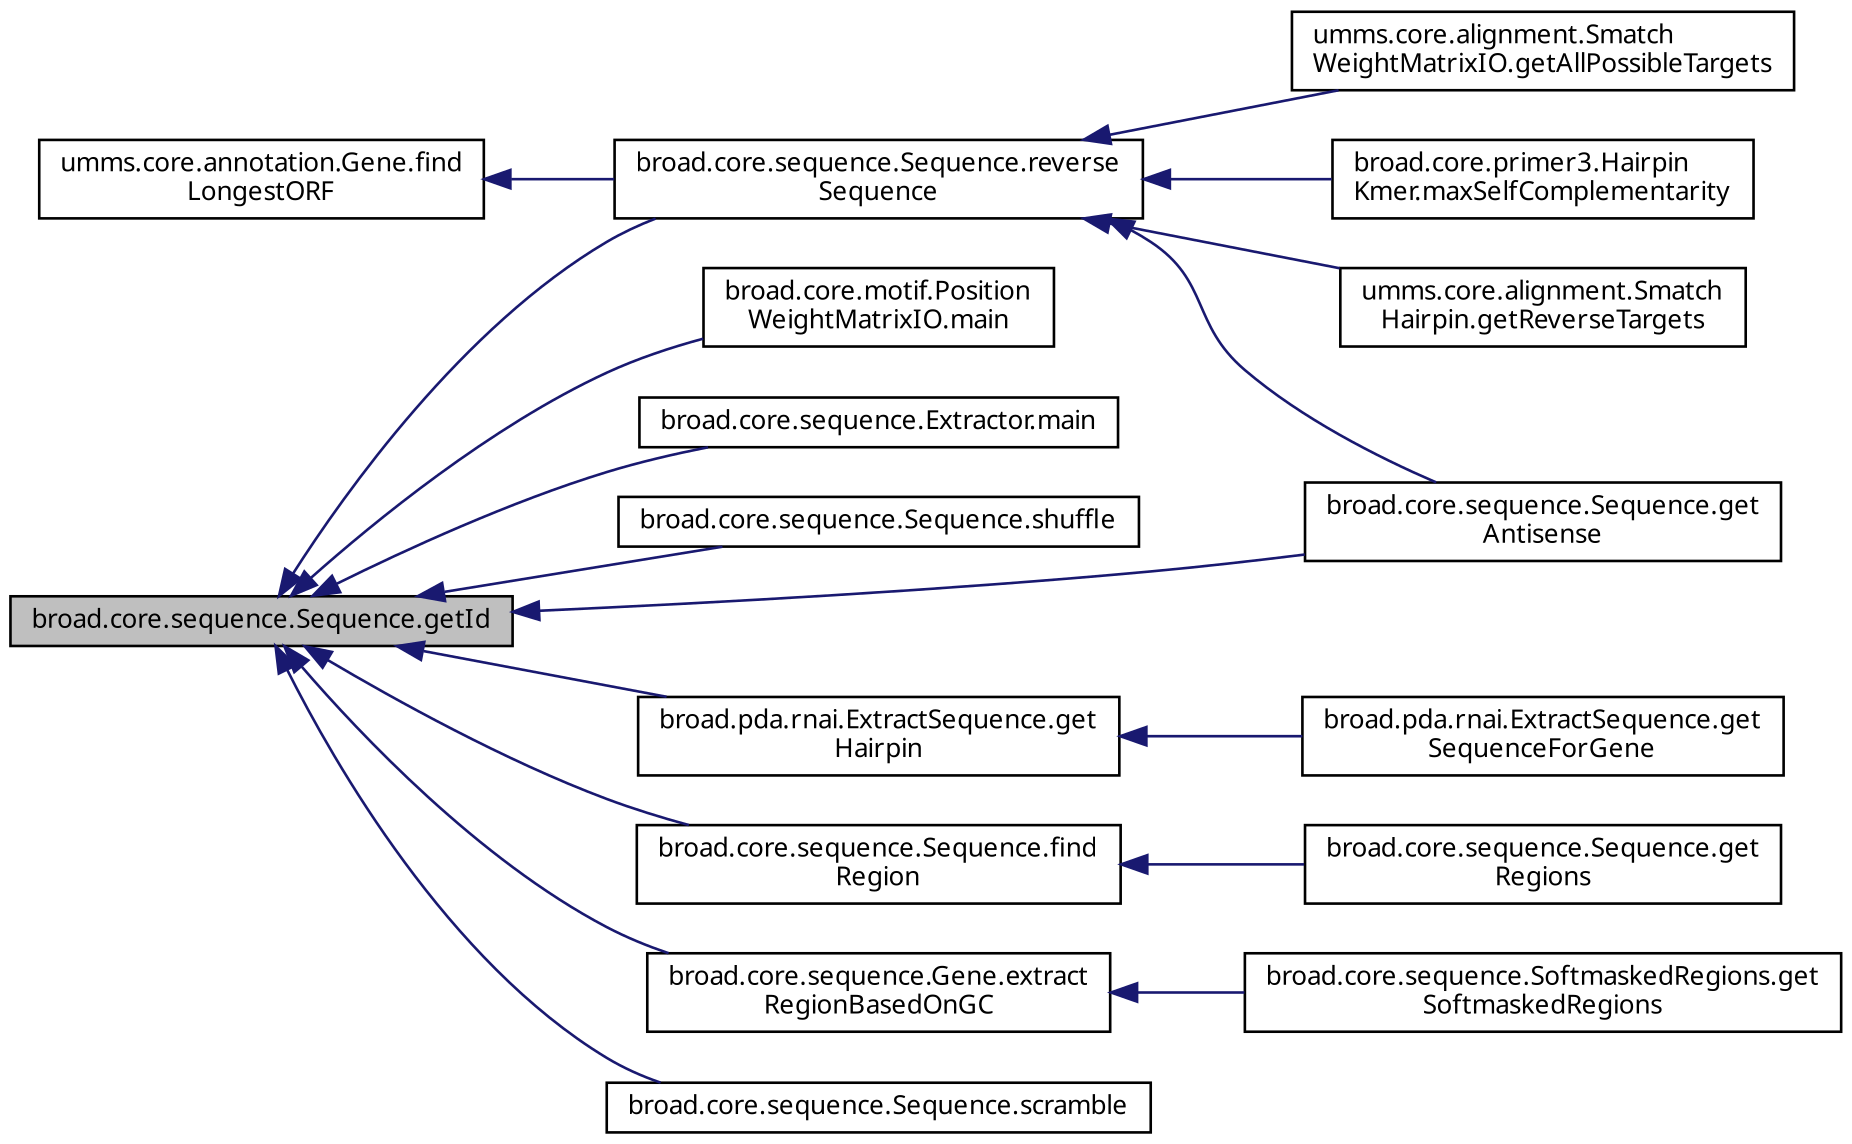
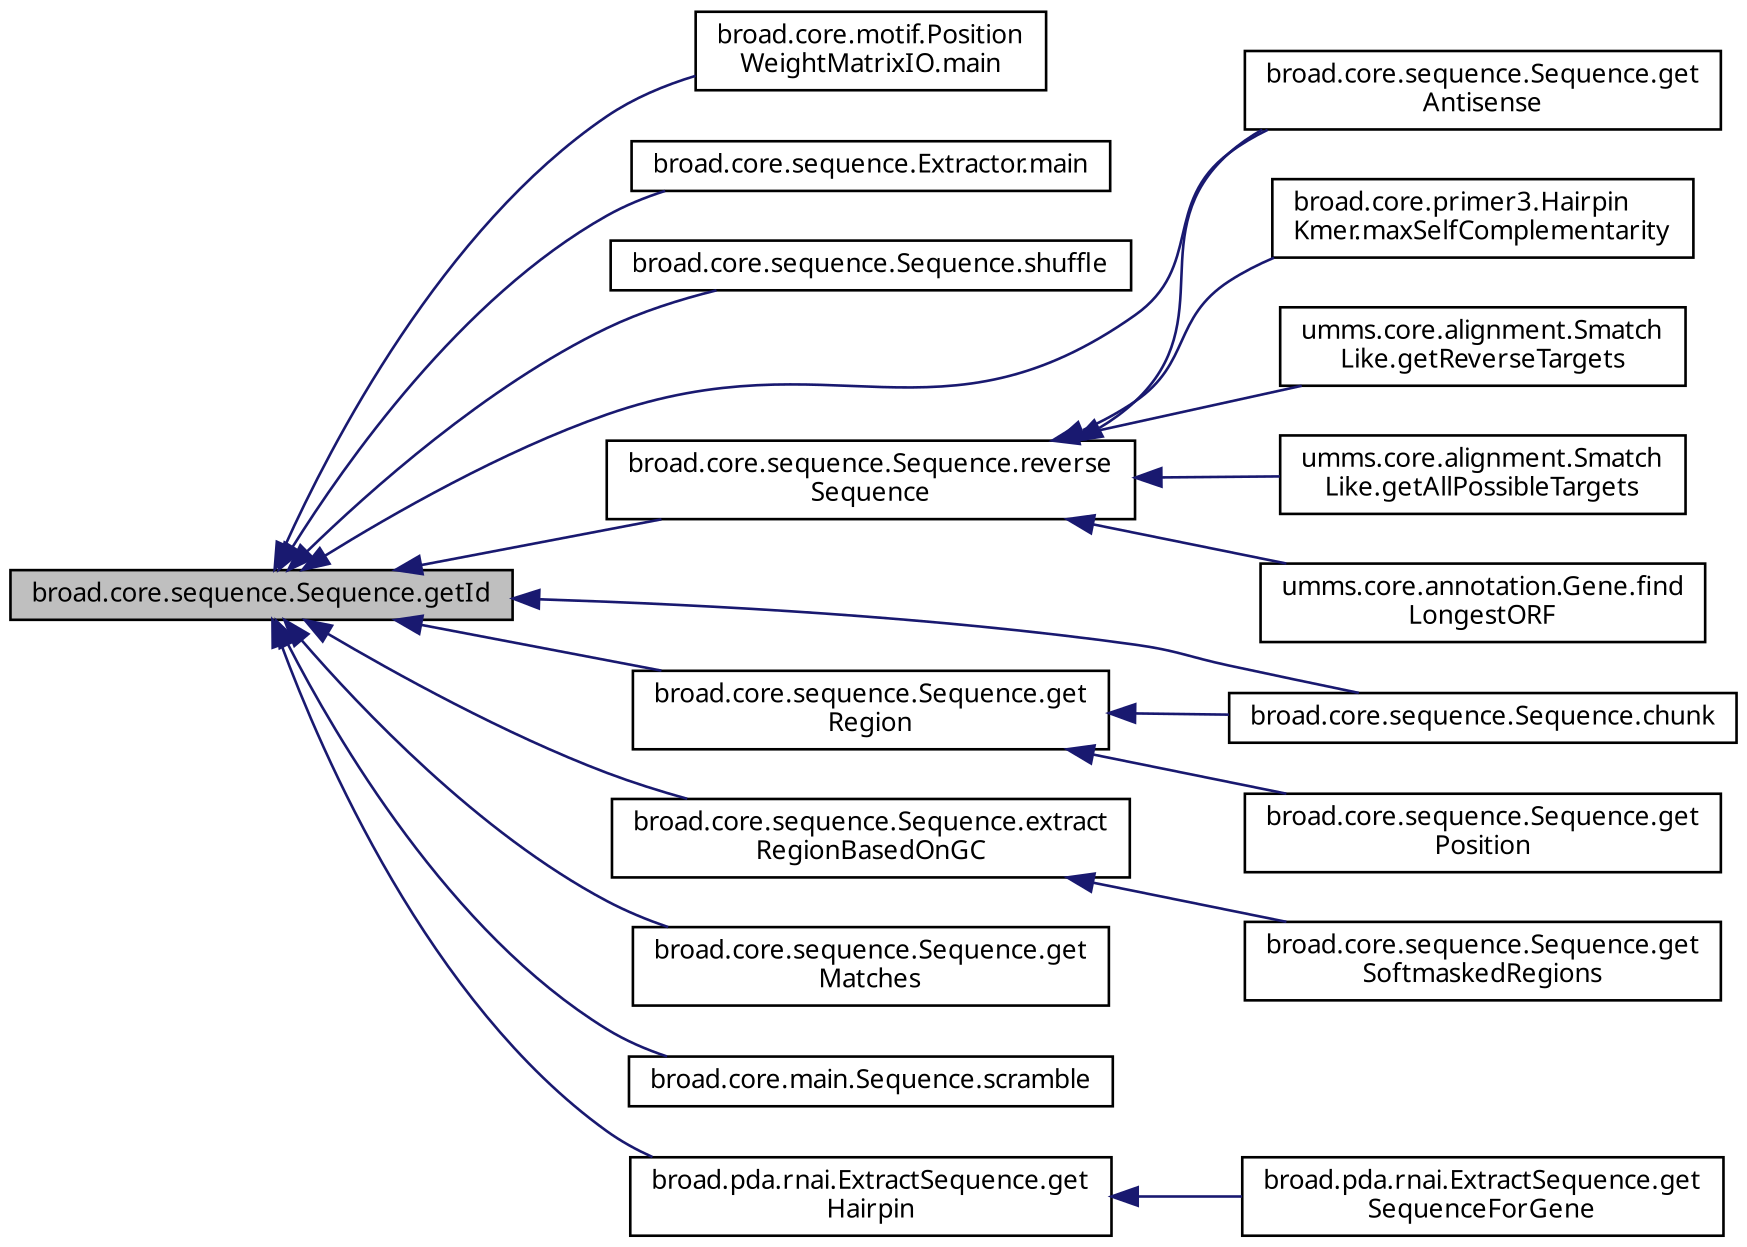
(1543, 51) -> (1483, 475)
(563, 179) -> (1190, 544)
(1543, 307) -> (1483, 347)
none -> (1483, 718)
(879, 864) -> (871, 710)
(1543, 864) -> (1483, 833)
none -> (871, 966)
(879, 992) -> (871, 838)
(1543, 992) -> (1483, 961)
(879, 1108) -> (871, 1081)
